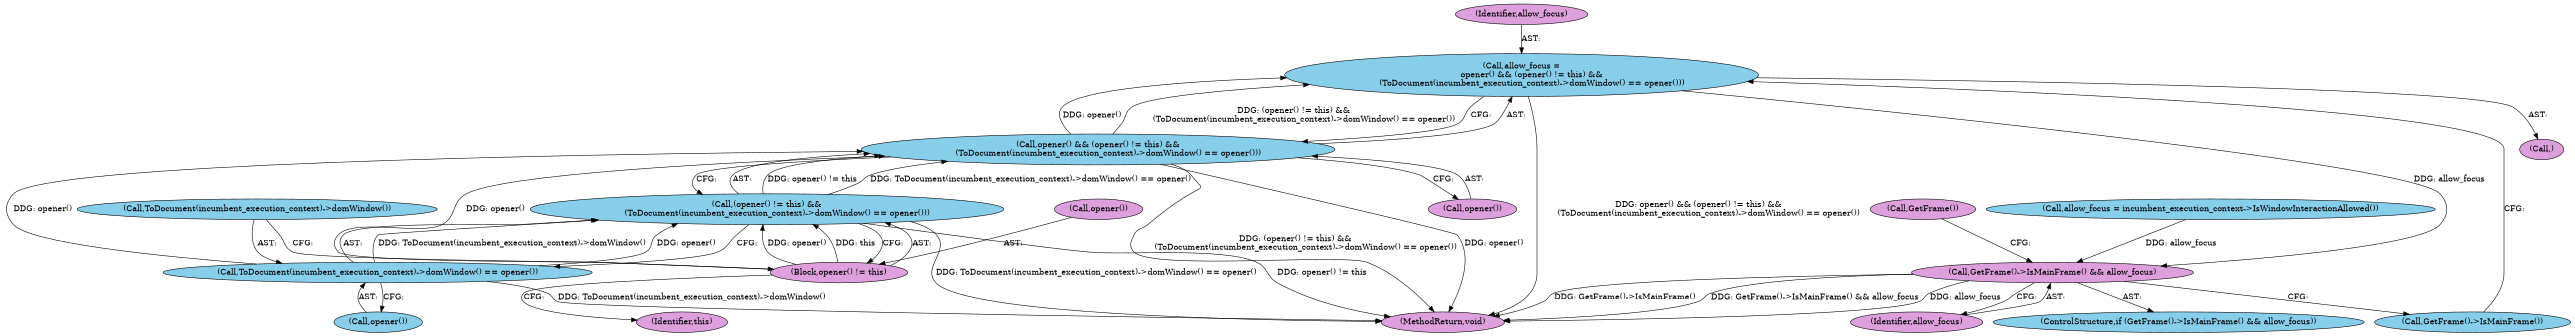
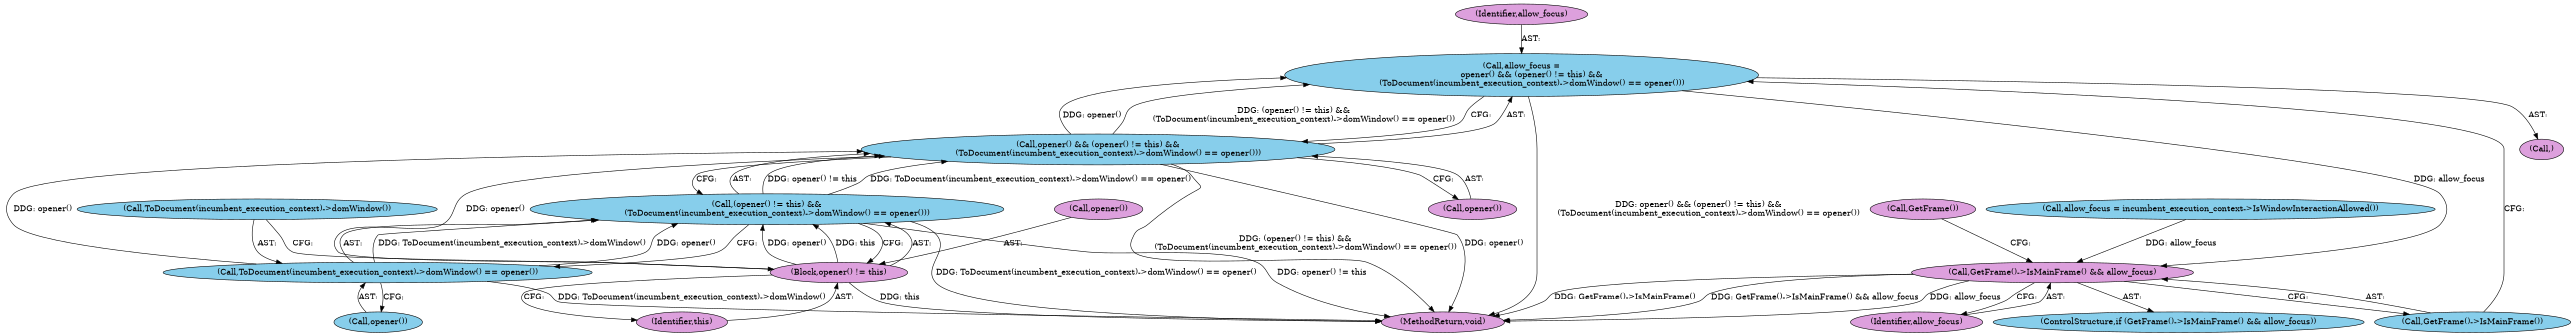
none -> (2300, 291)
none -> (786, 315)
none -> (1109, 317)
